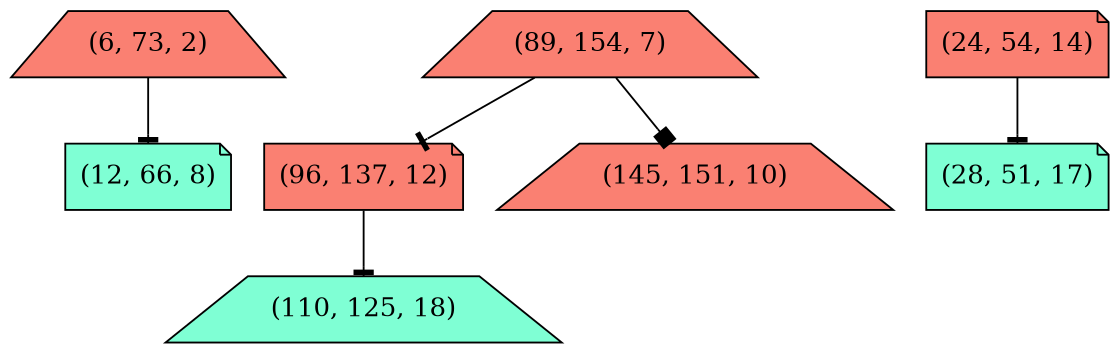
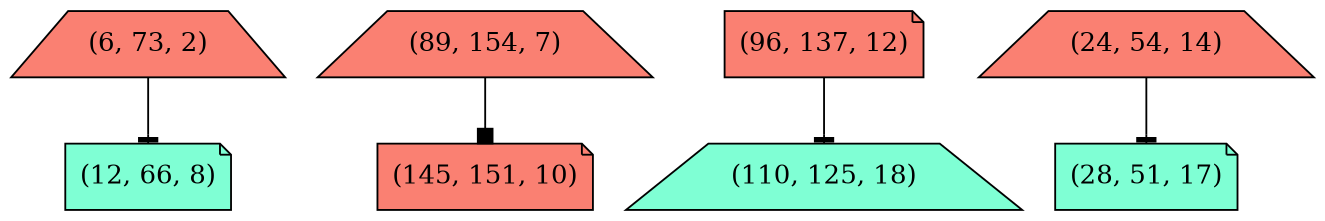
(1017, 44) -> (1146, 44)
(481, 108) -> none
(695, 177) -> (485, 177)
